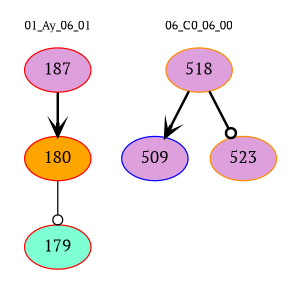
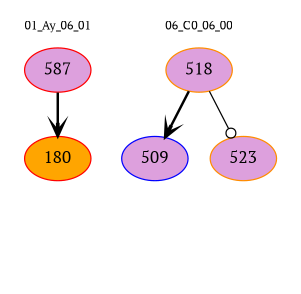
(58, 70) -> (58, 70)
(219, 110) -> (219, 110)
(58, 247) -> none
